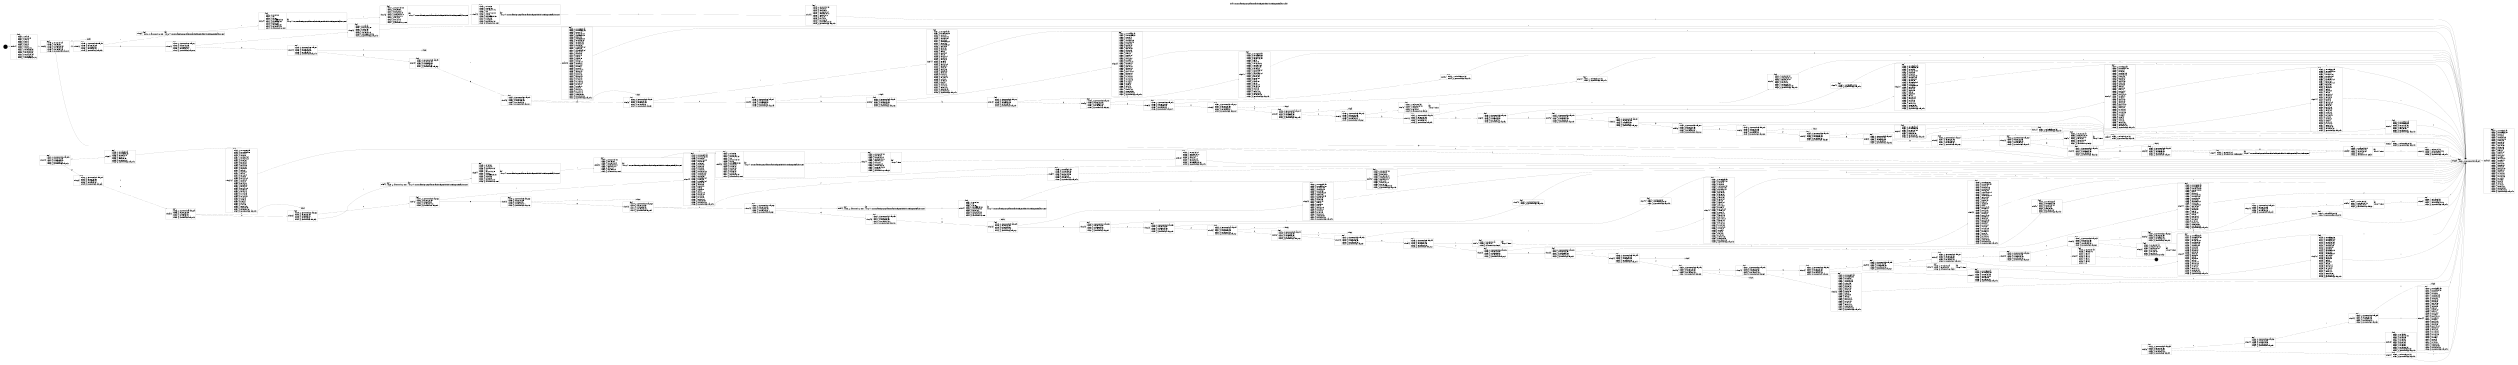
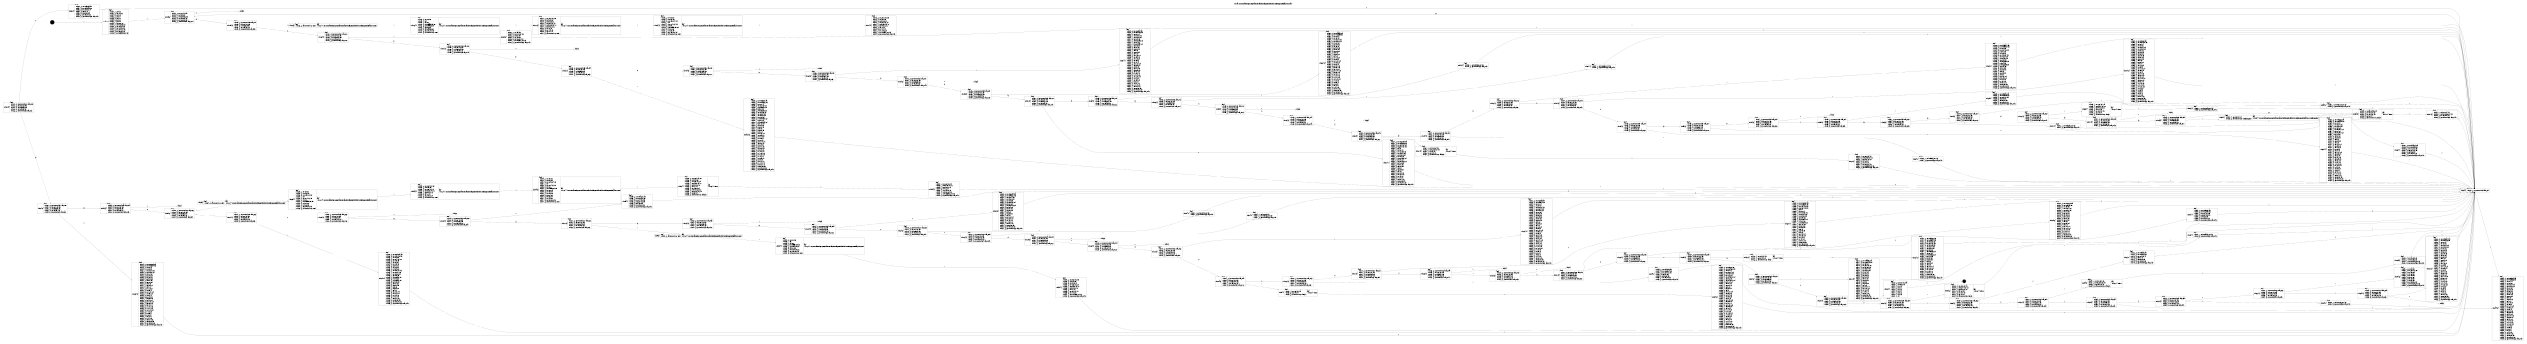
none -> (2139, 258)
none -> (2102, 303)
